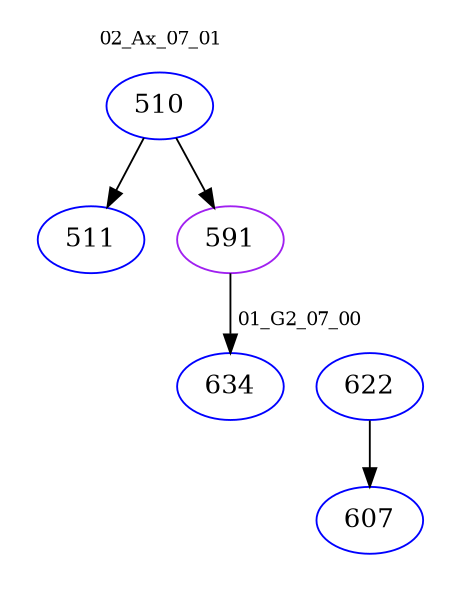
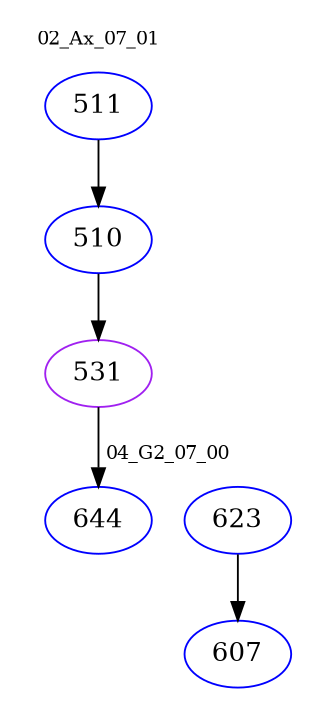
(130, 164) -> (98, 164)
(230, 240) -> (98, 374)
(300, 321) -> (168, 454)
(230, 387) -> (98, 520)
(370, 387) -> (238, 520)
